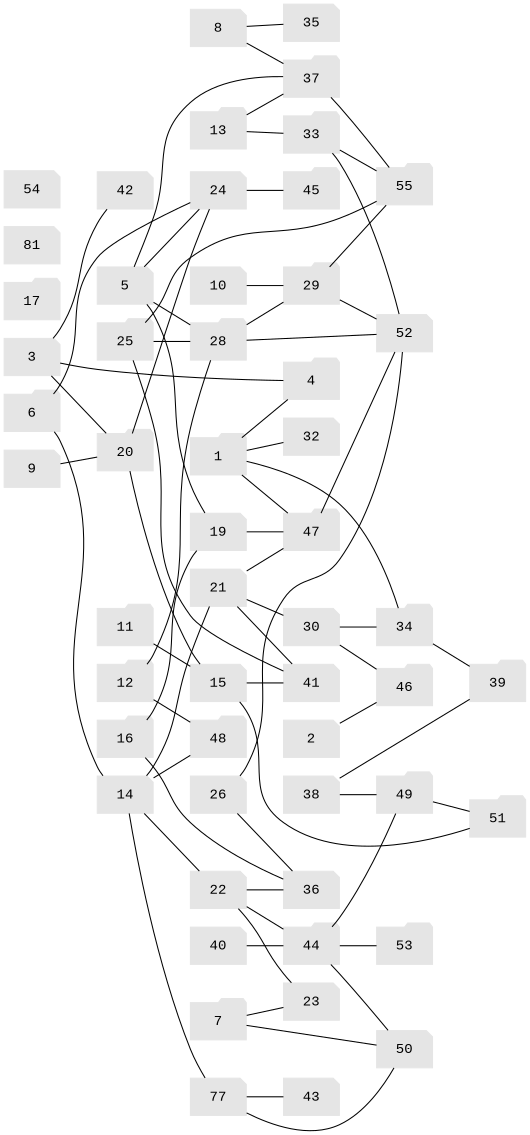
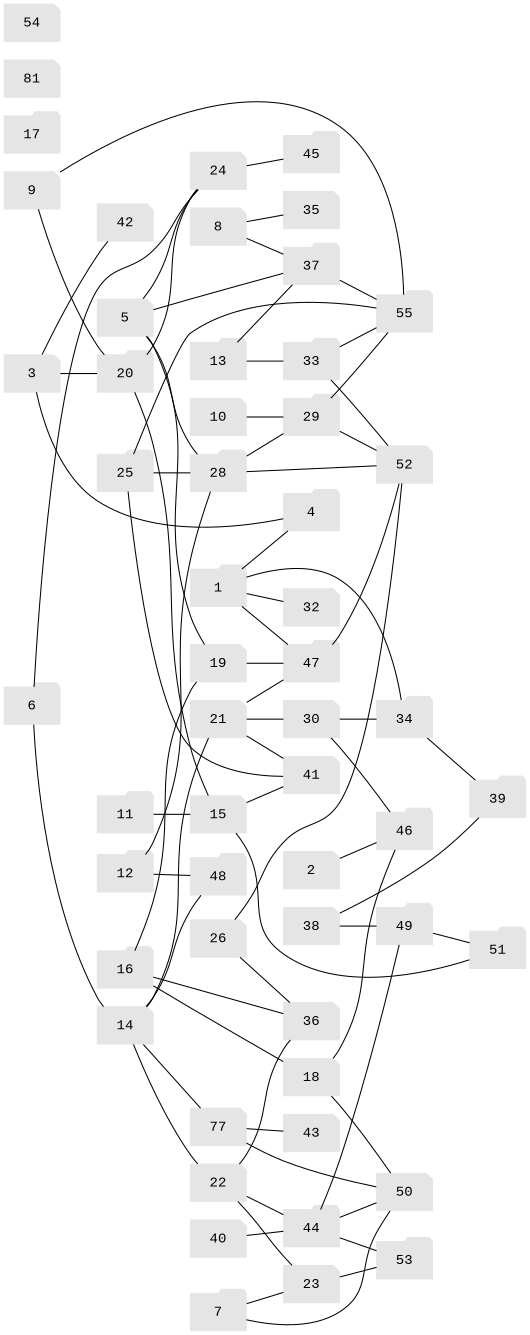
none -> (288, 106)
none -> (311, 1077)
none -> (357, 1272)
